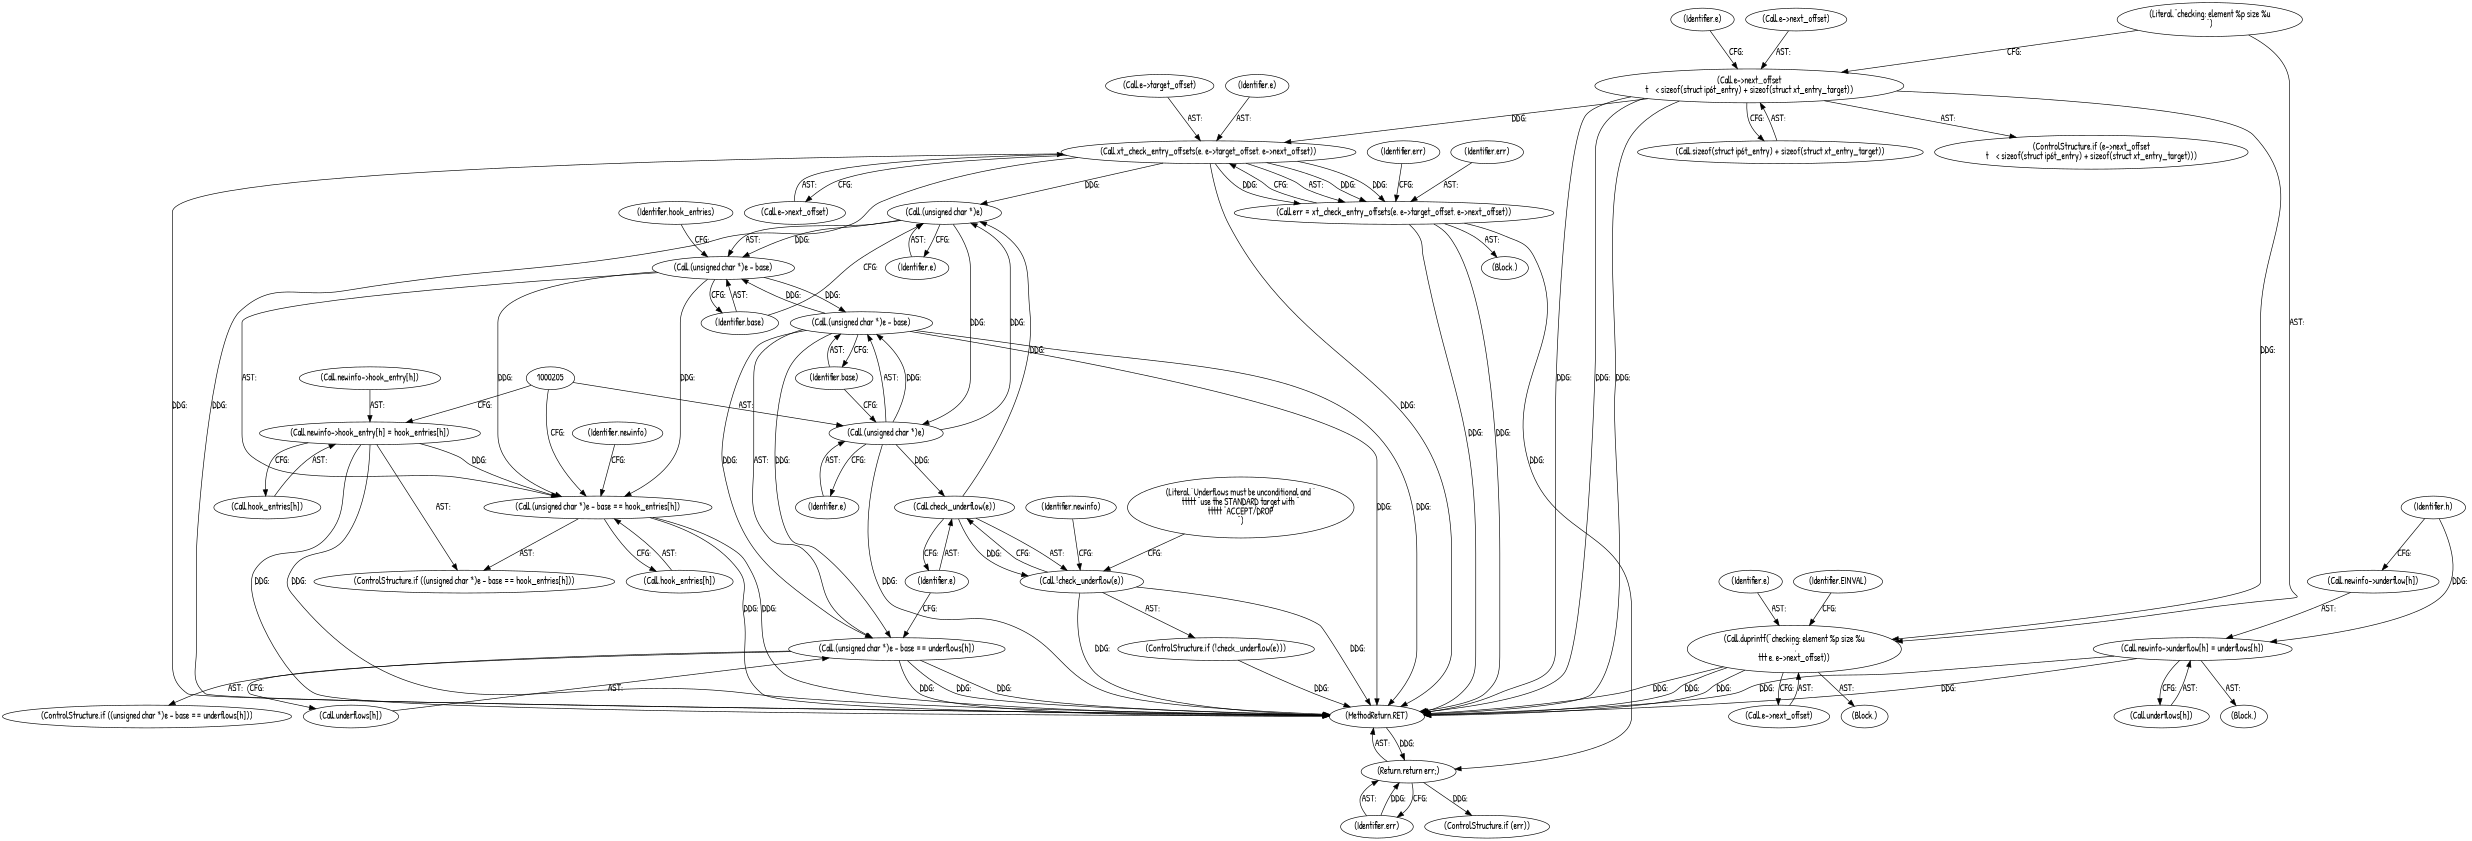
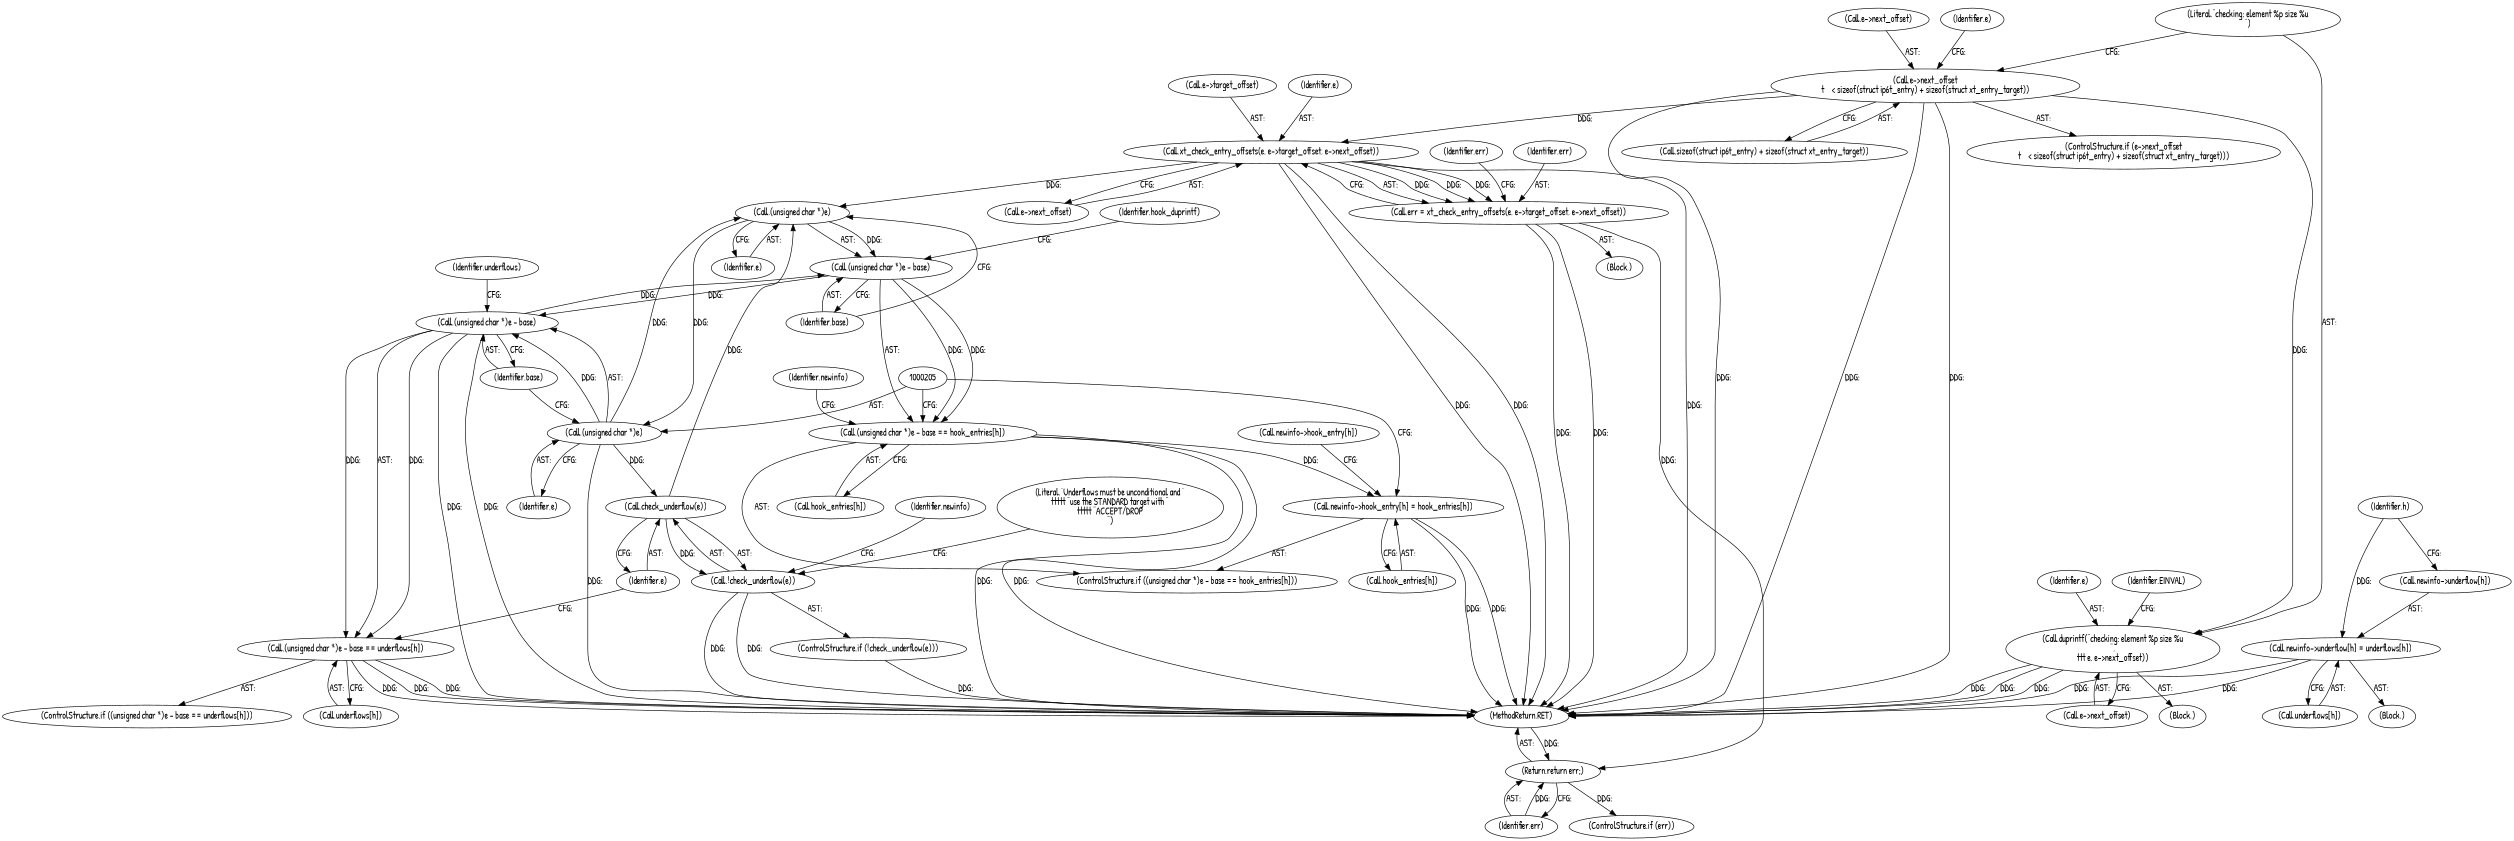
(676, 213) -> (1160, 213)
none -> (487, 268)
(378, 406) -> (1352, 461)
(485, 471) -> (1203, 447)
(1024, 554) -> (718, 554)
